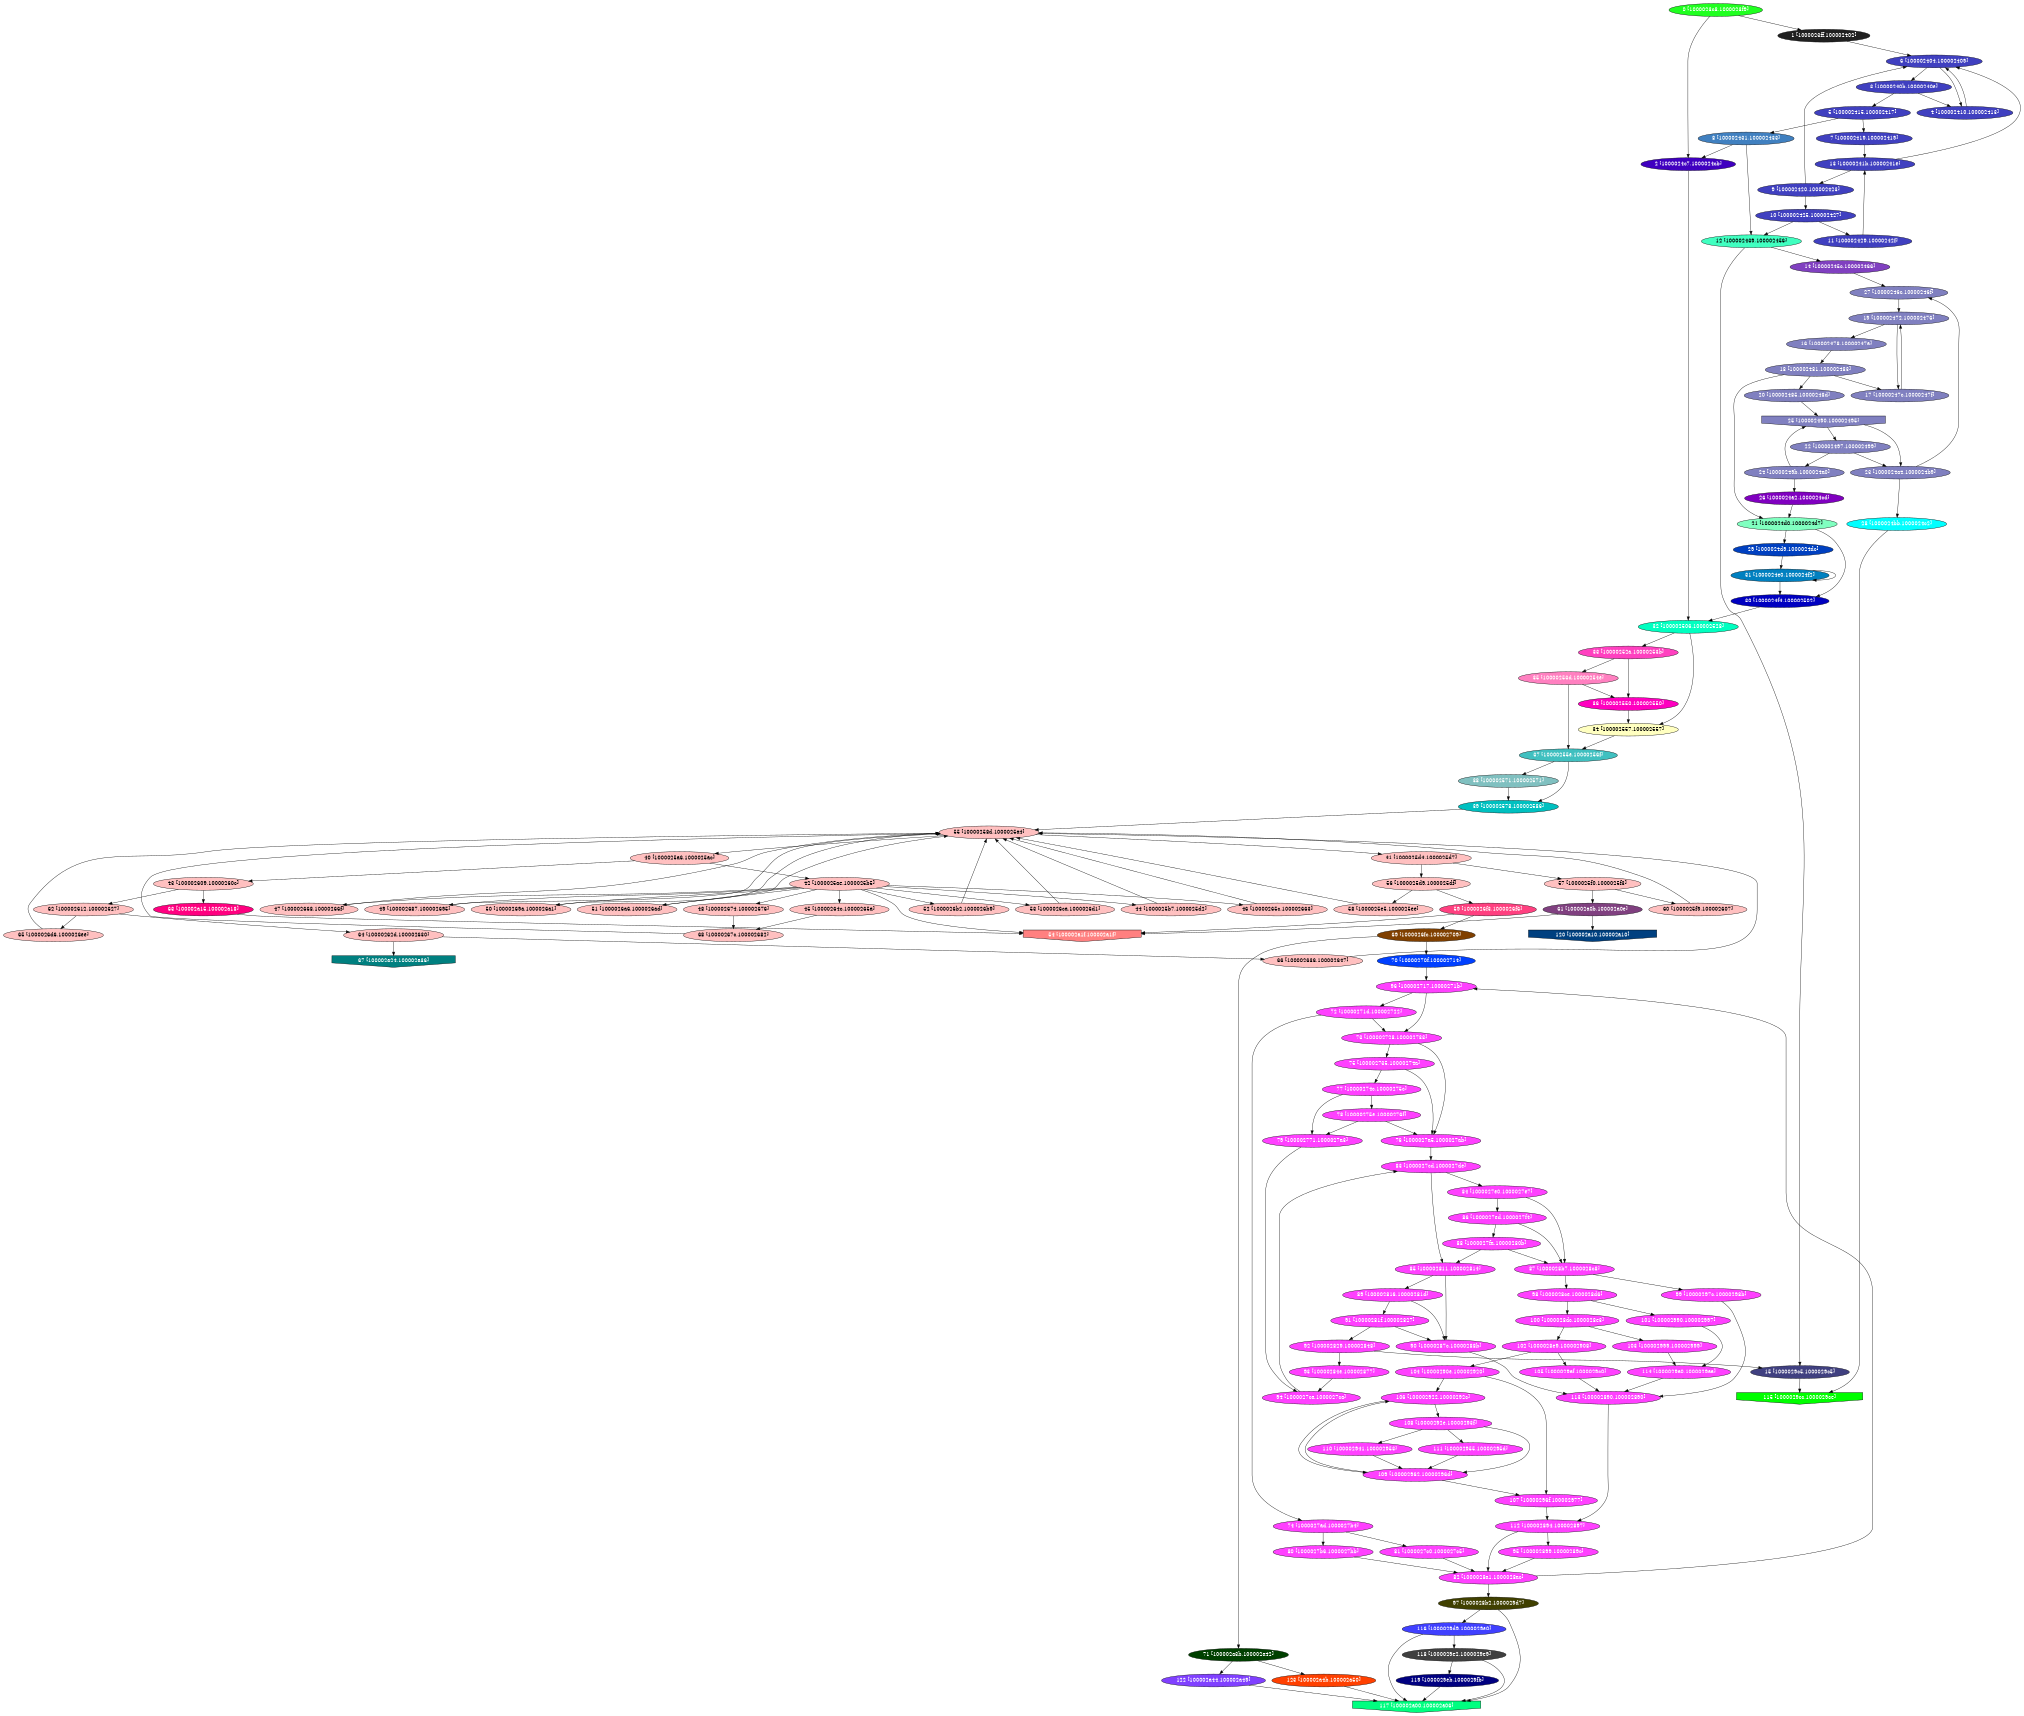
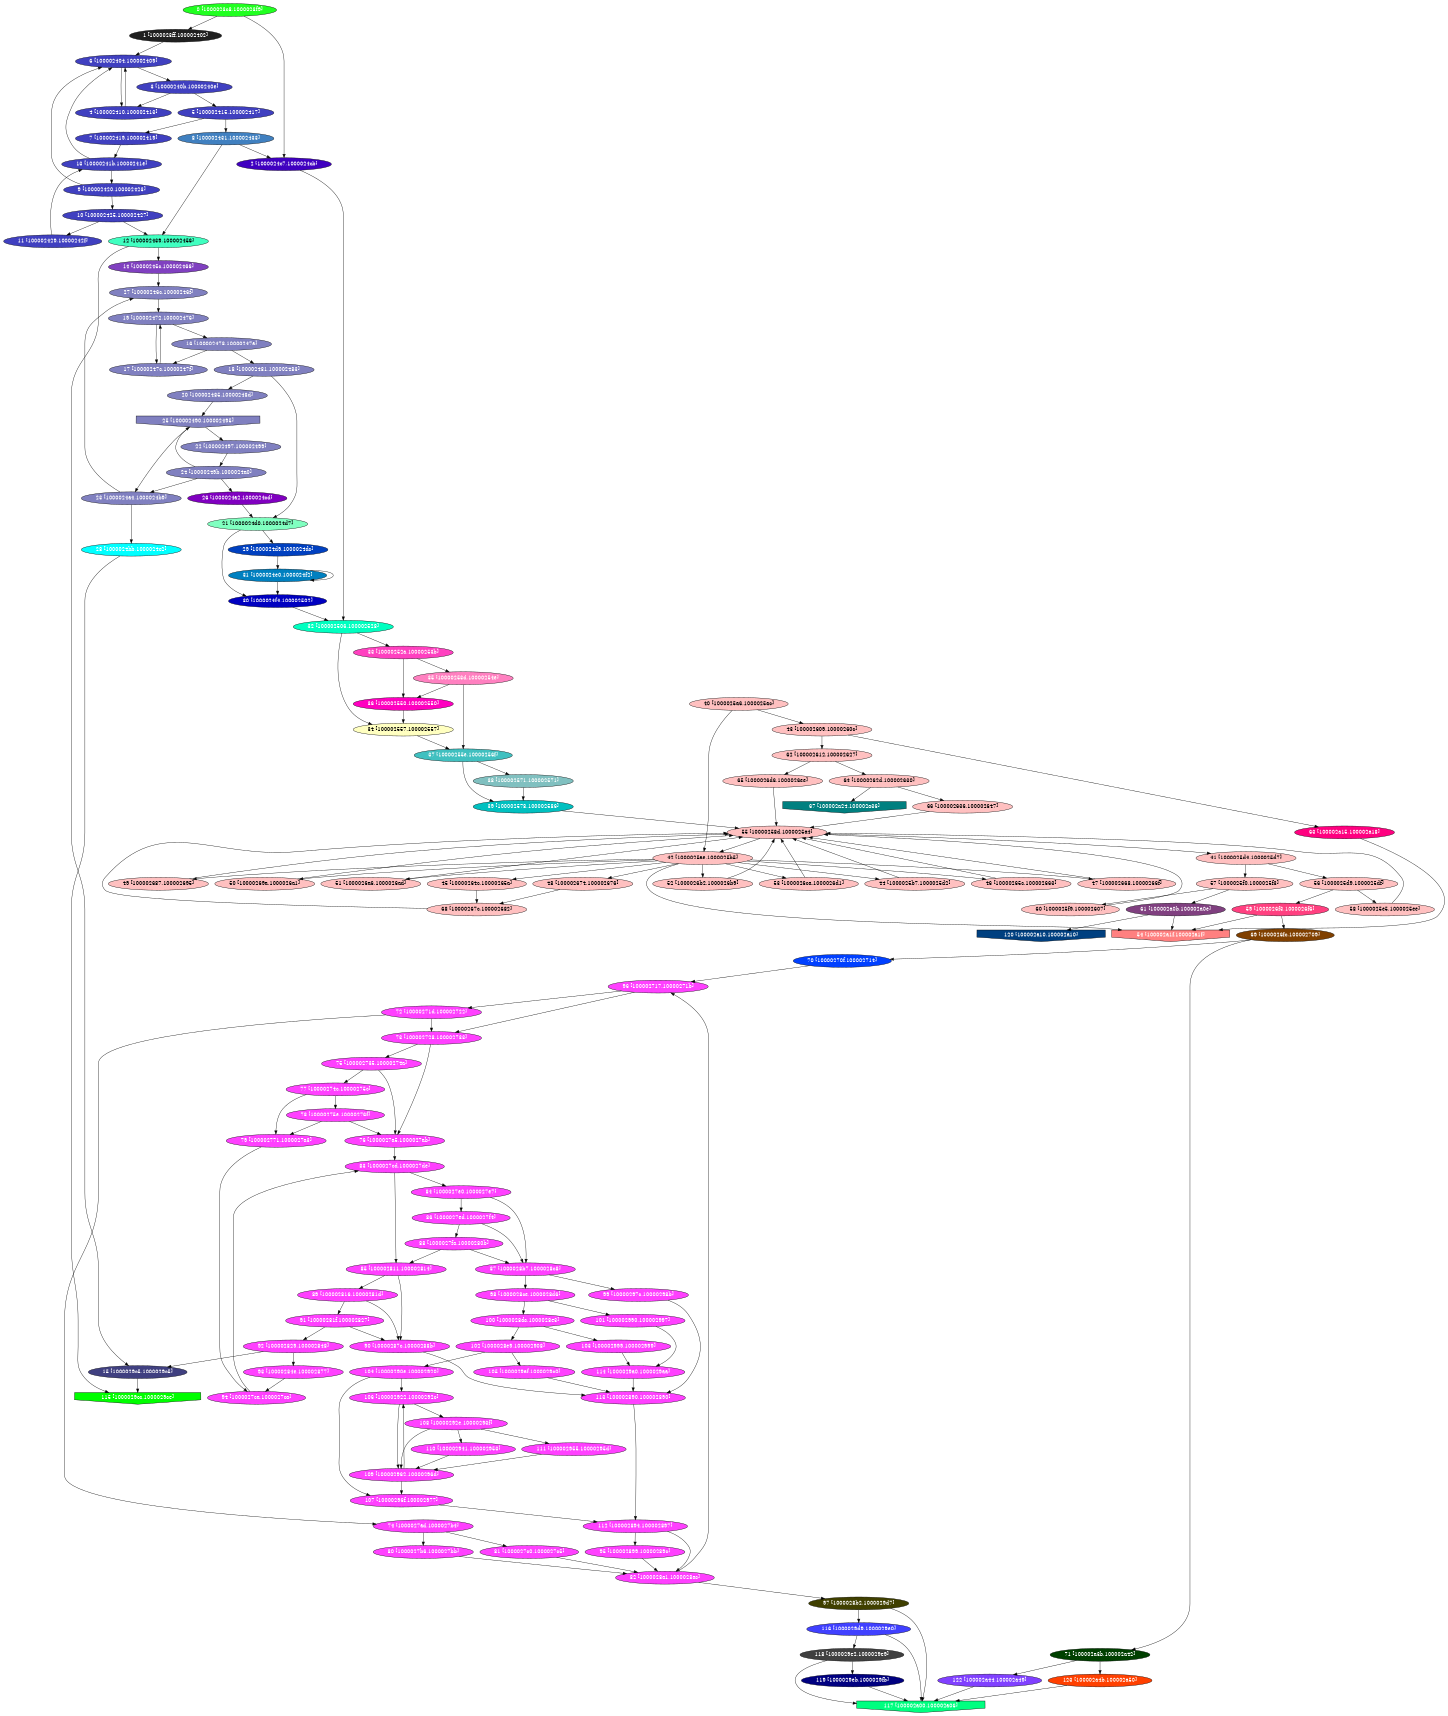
(1856, 382) -> (192, 356)
(1869, 459) -> (175, 485)
(775, 848) -> (742, 845)
